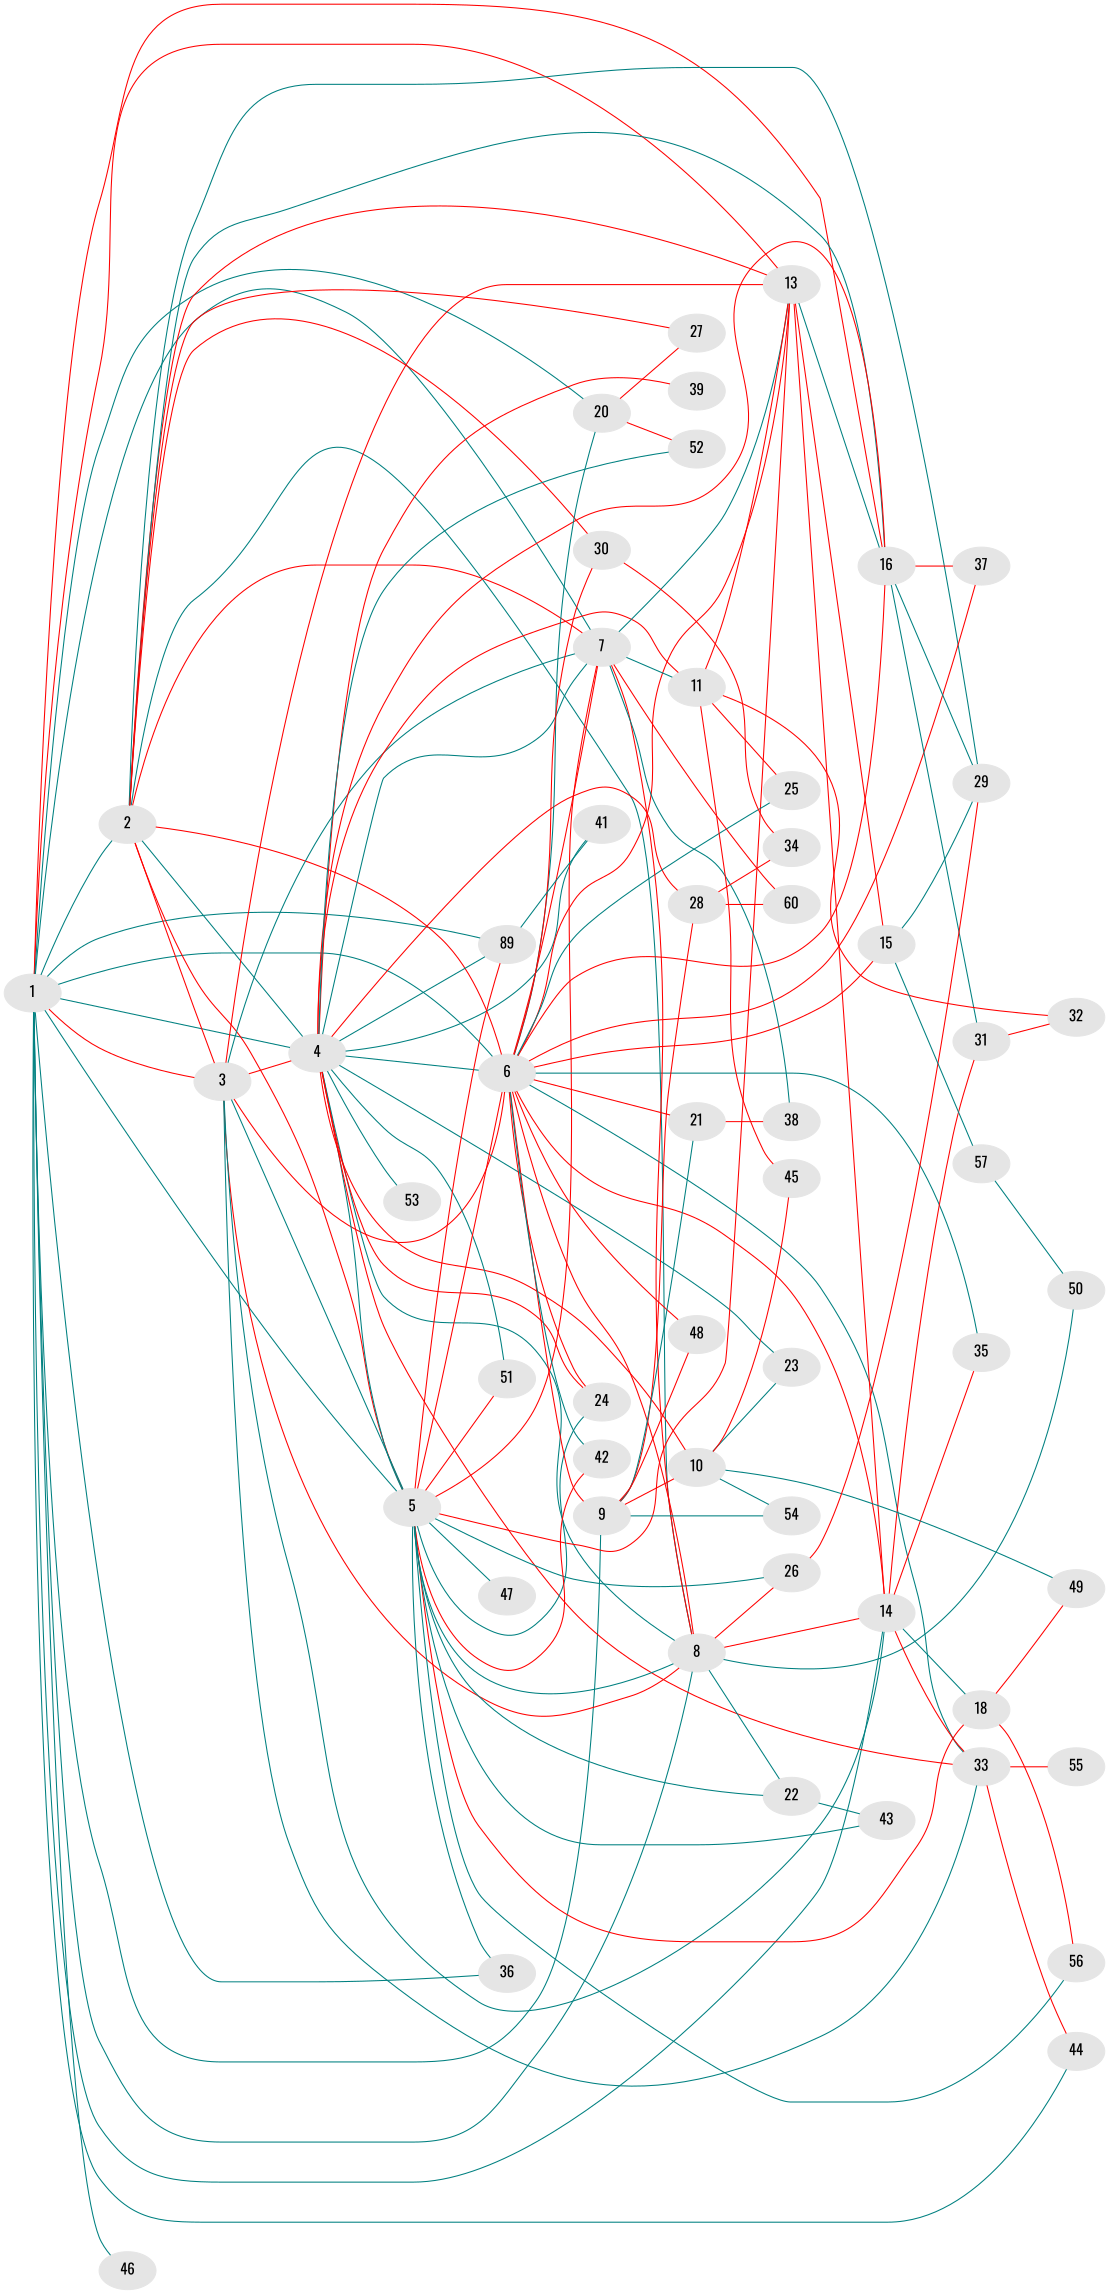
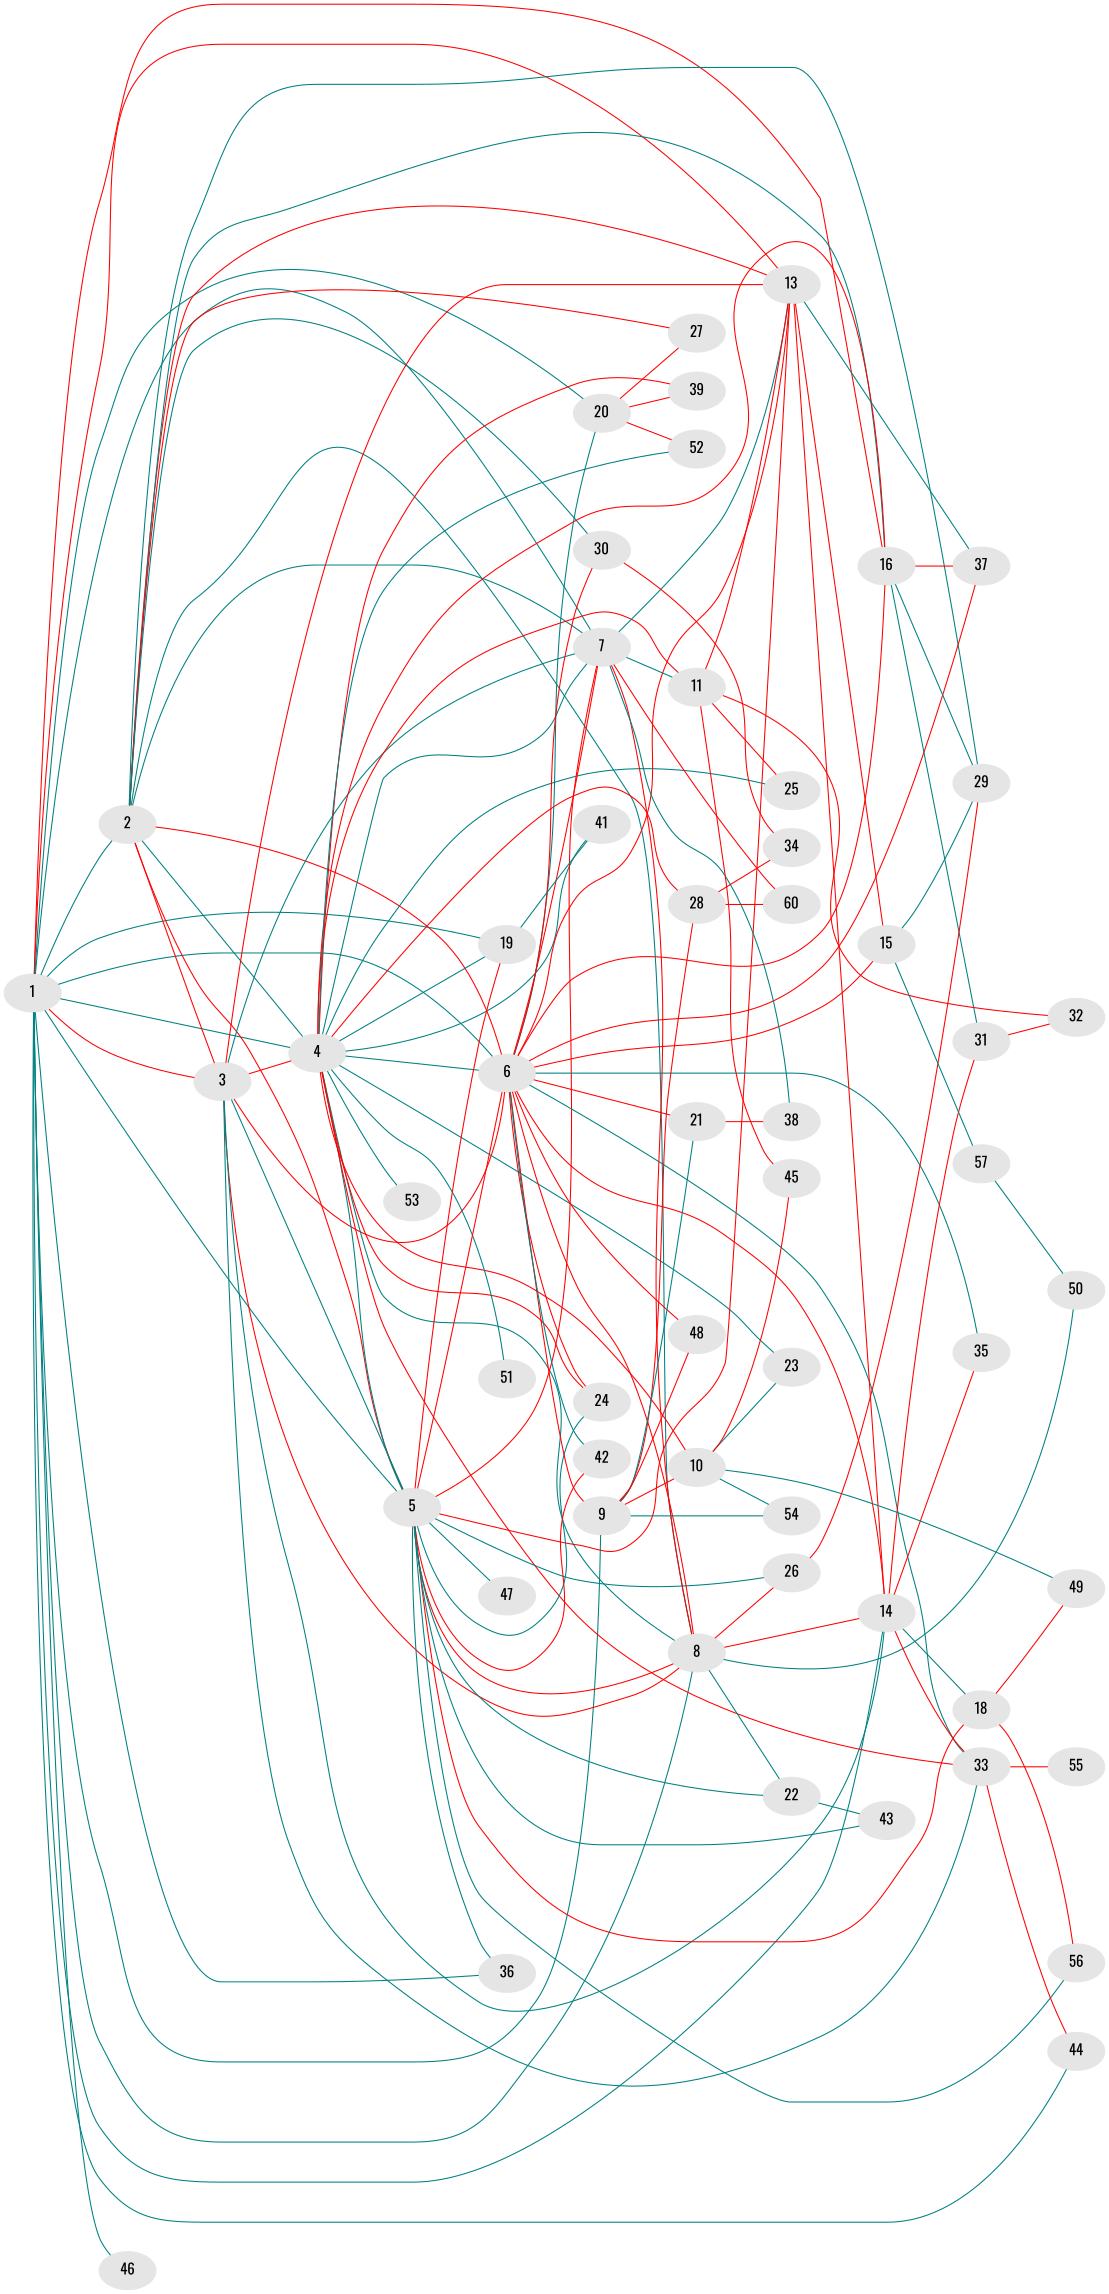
(200, 347) -> (200, 347)
none -> (650, 402)
(839, 425) -> (887, 425)
(296, 569) -> (296, 569)
(615, 903) -> (491, 810)
(507, 945) -> (507, 945)
(460, 1443) -> none
(495, 1682) -> (495, 1682)
